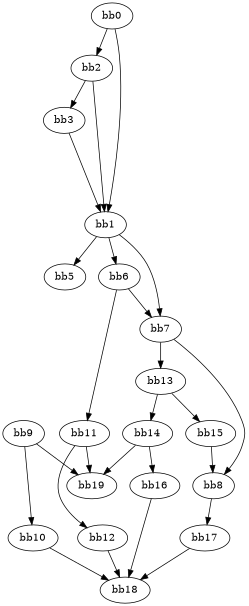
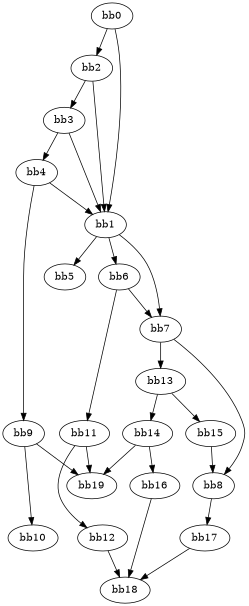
none -> (37, 173)
(76, 562) -> none
